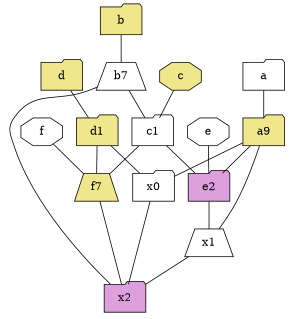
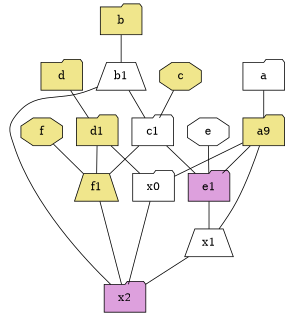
(121, 76) -> (121, 76)
(42, 132) -> (42, 132)
(96, 187) -> (96, 187)
(209, 187) -> (209, 187)
